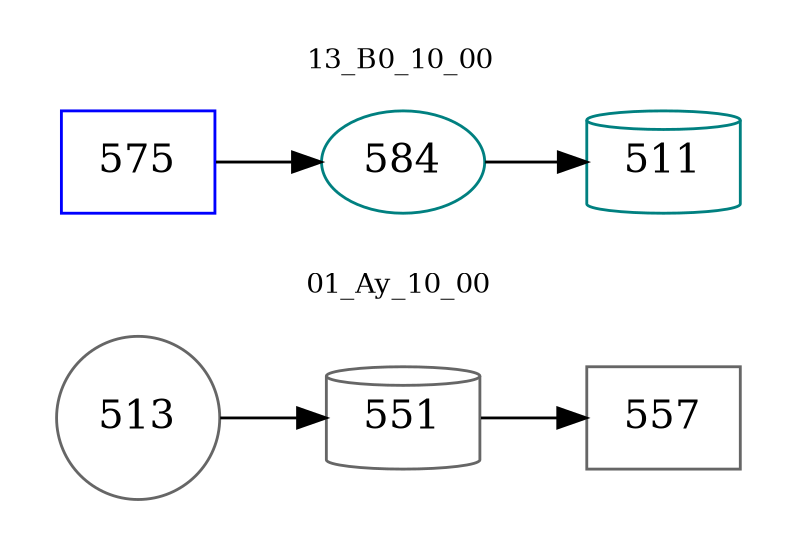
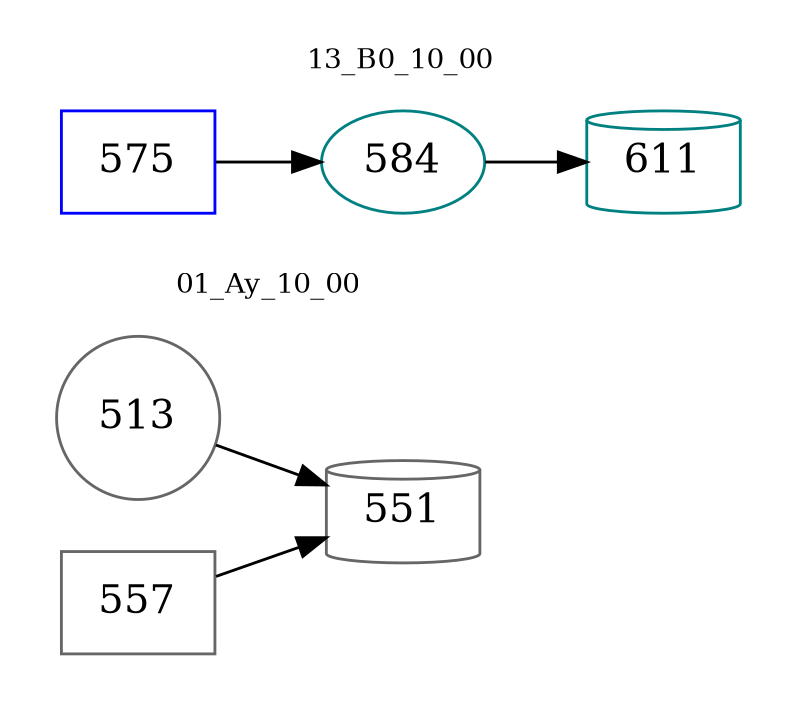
(664, 162) -> (664, 162)
(519, 418) -> (258, 562)
